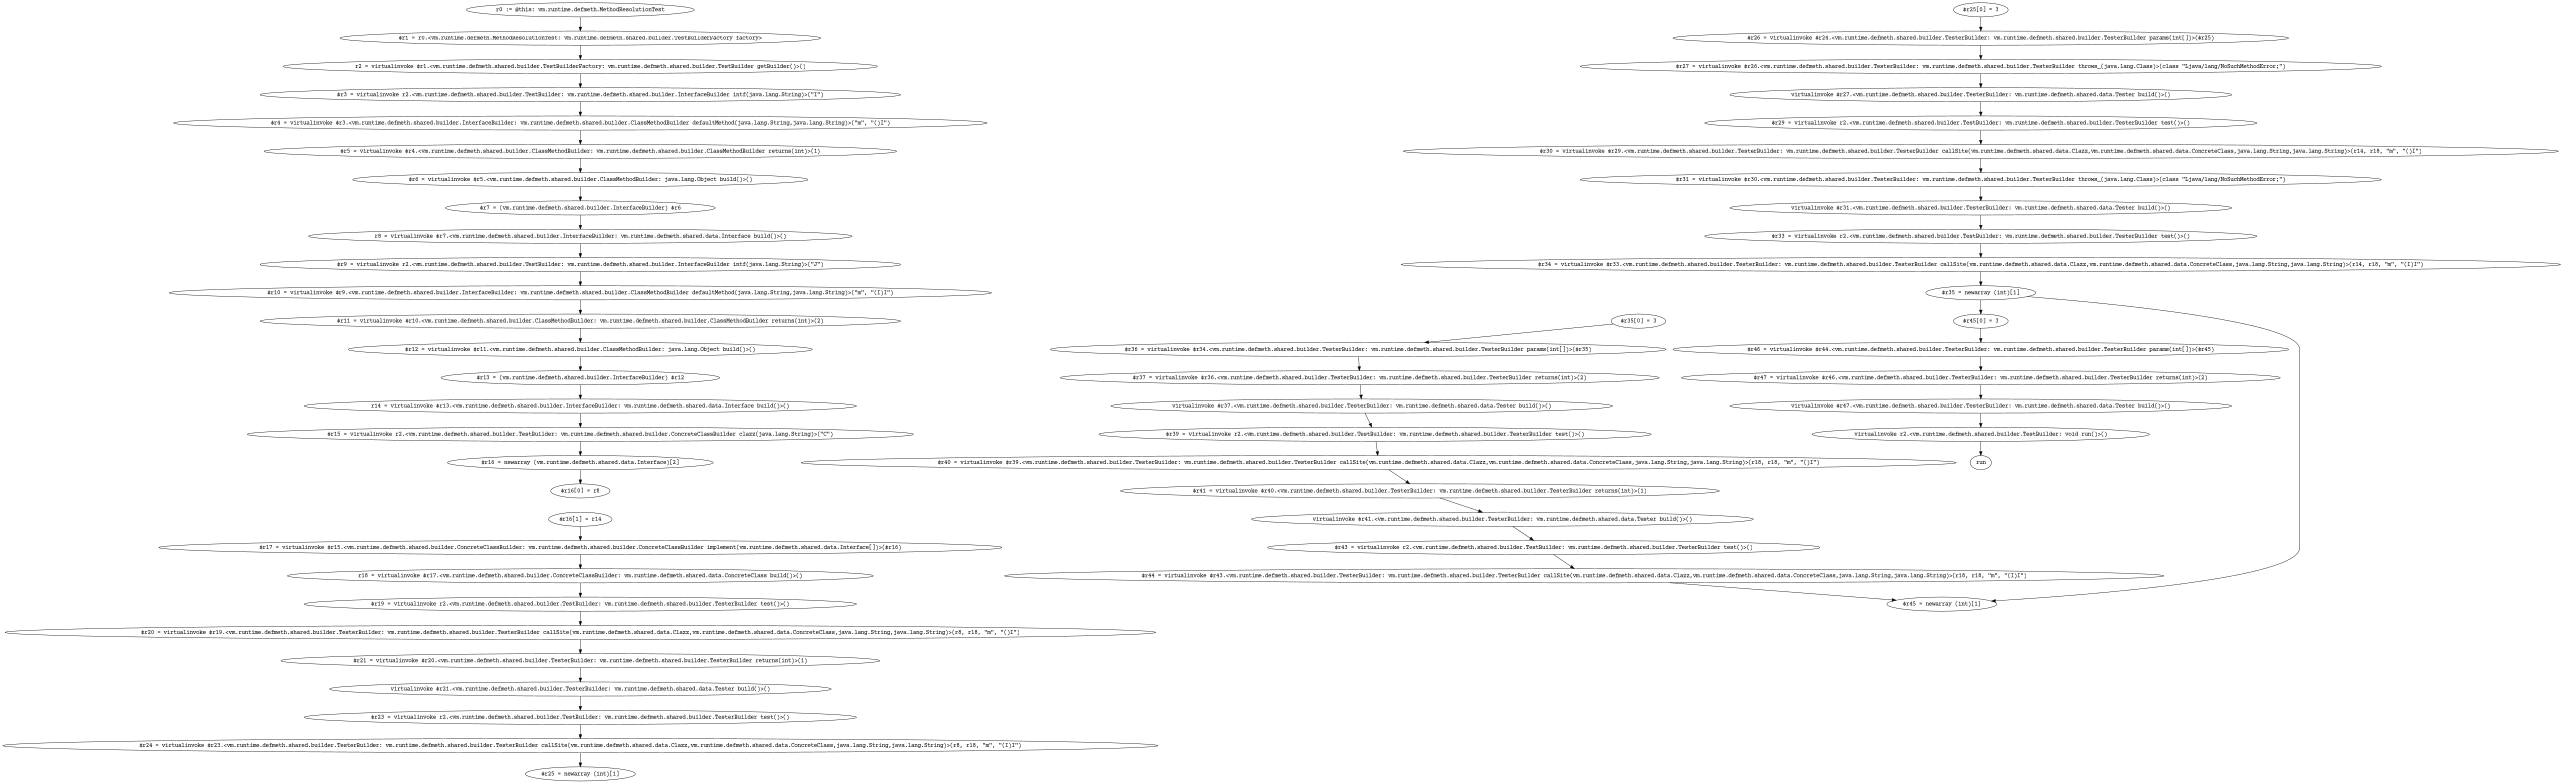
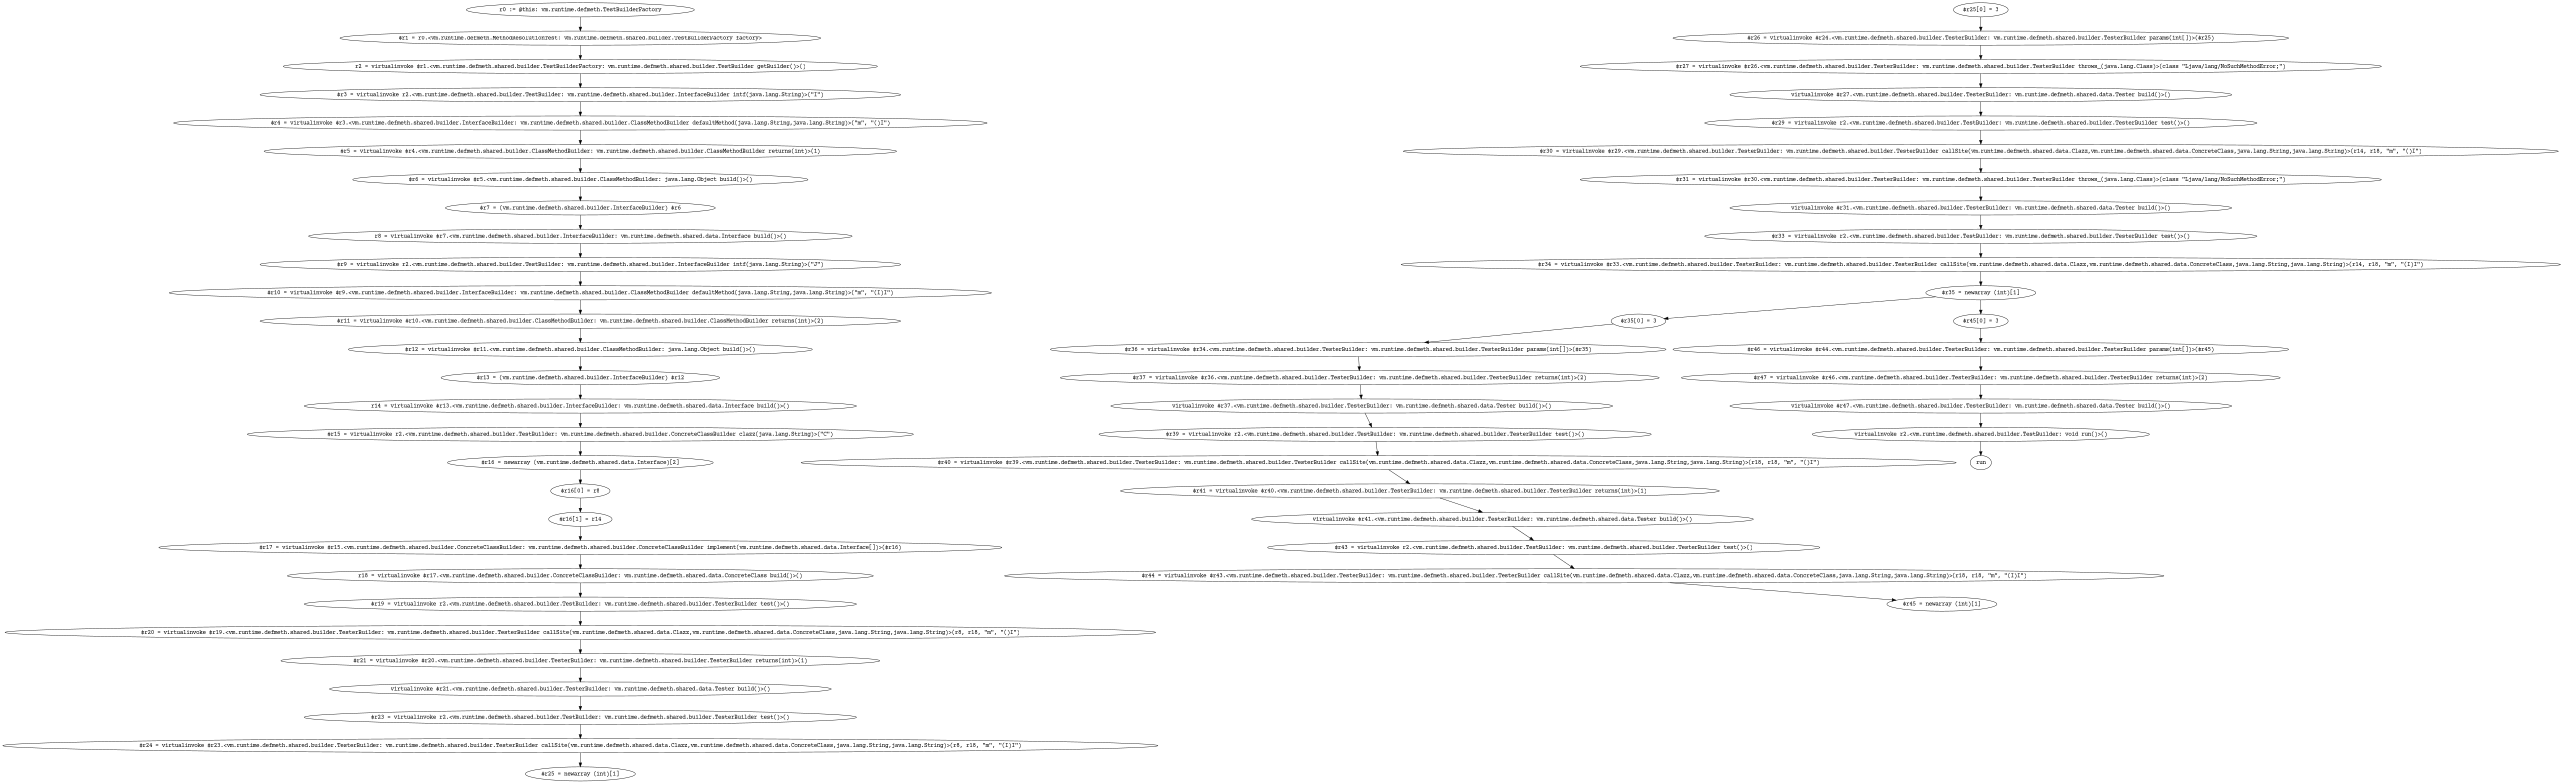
(580, 10) -> (580, 10)
(2300, 465) -> (1802, 308)
none -> (580, 503)
